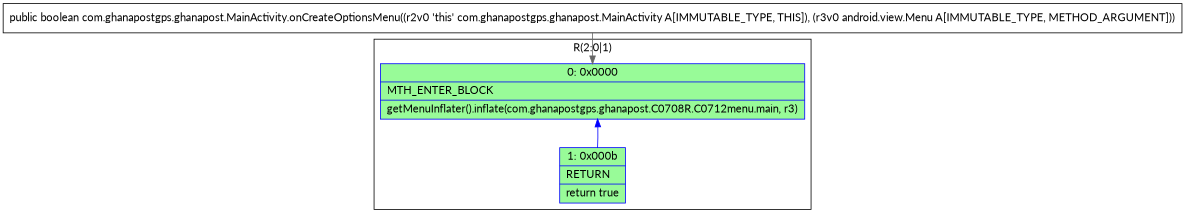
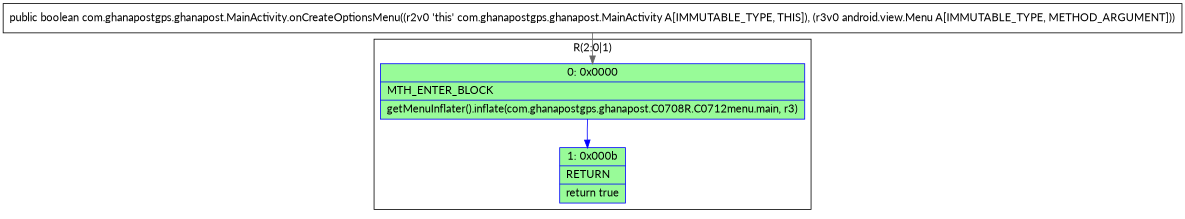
(598, 137) -> (587, 129)
